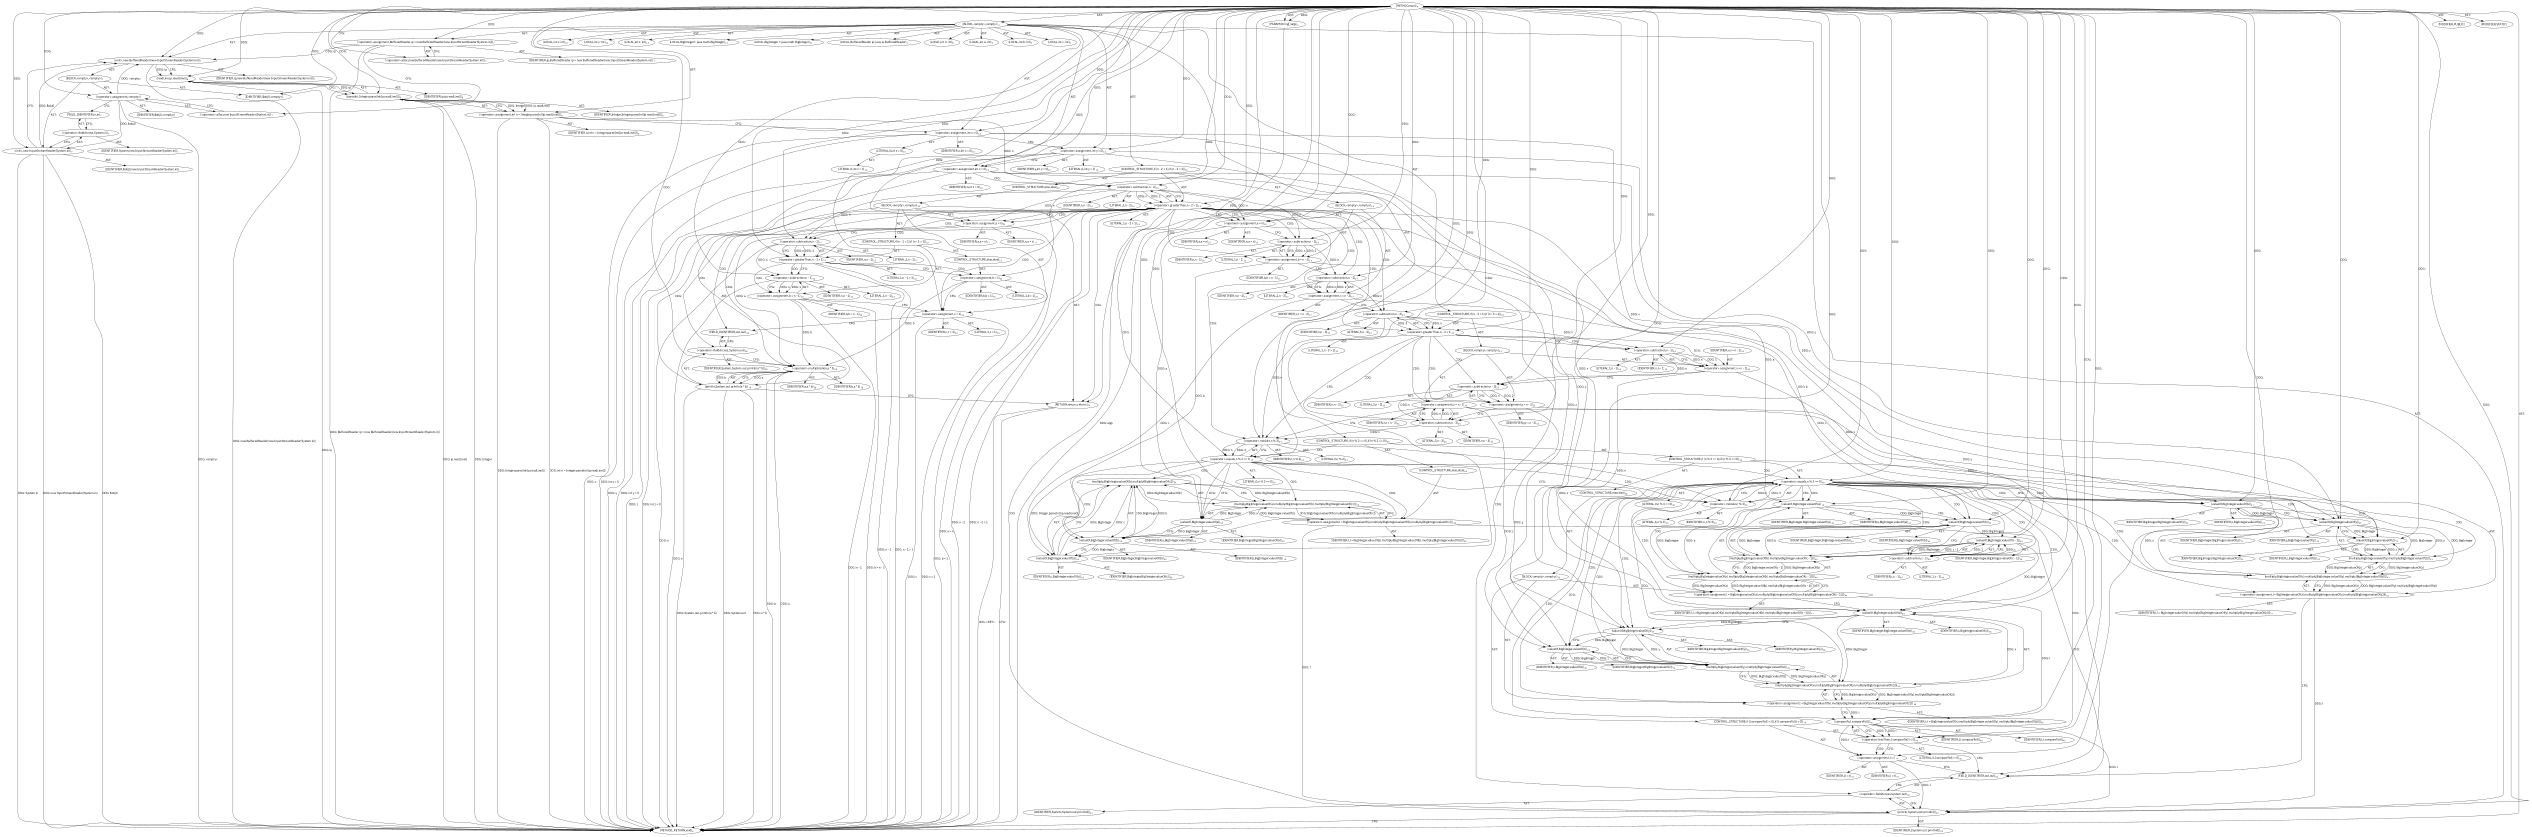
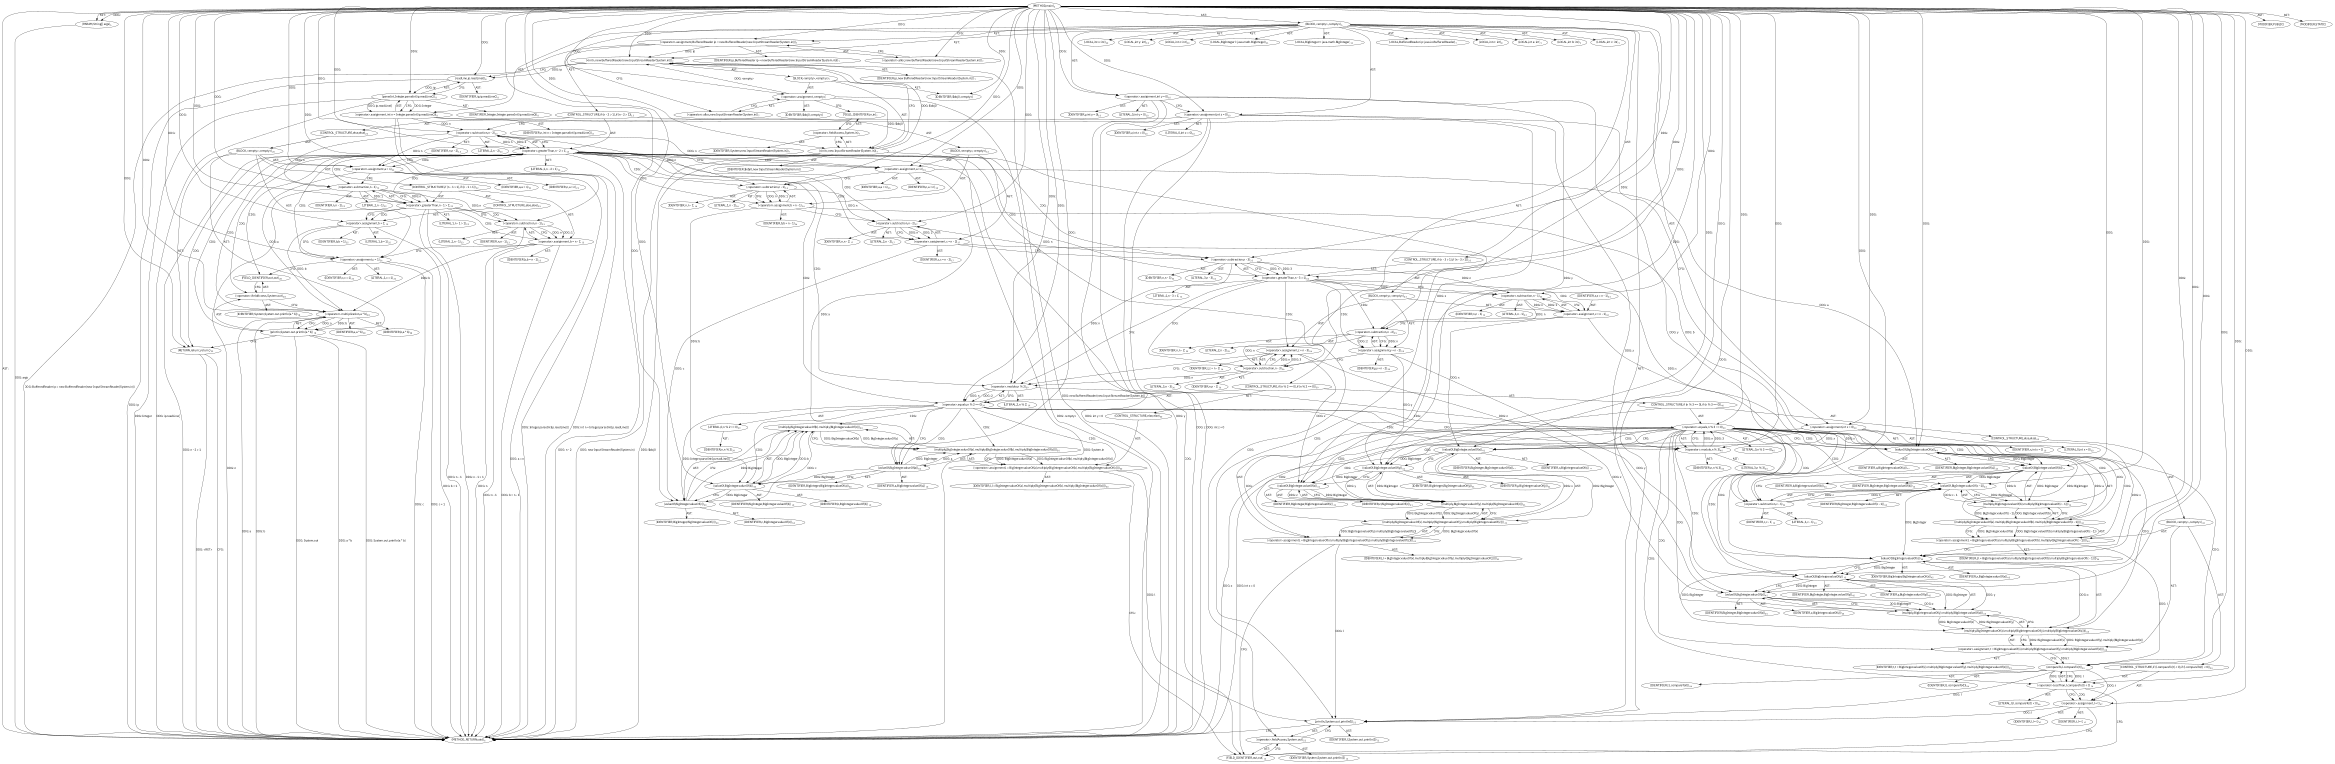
(1019, 142) -> none
(869, 159) -> (1194, 124)
(1273, 450) -> (722, 438)
